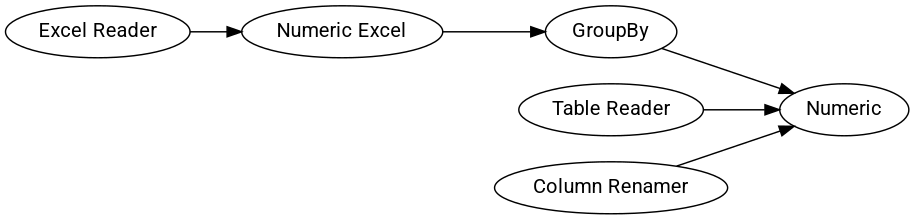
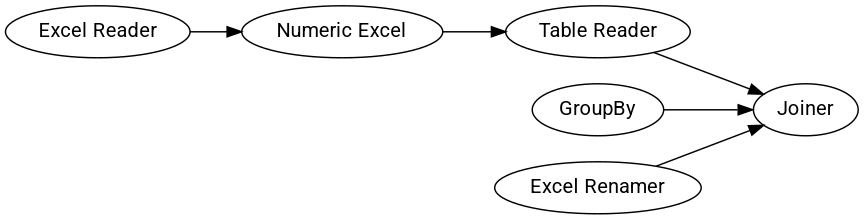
(487, 32) -> (467, 32)
(844, 110) -> (806, 110)
(611, 188) -> (598, 188)
